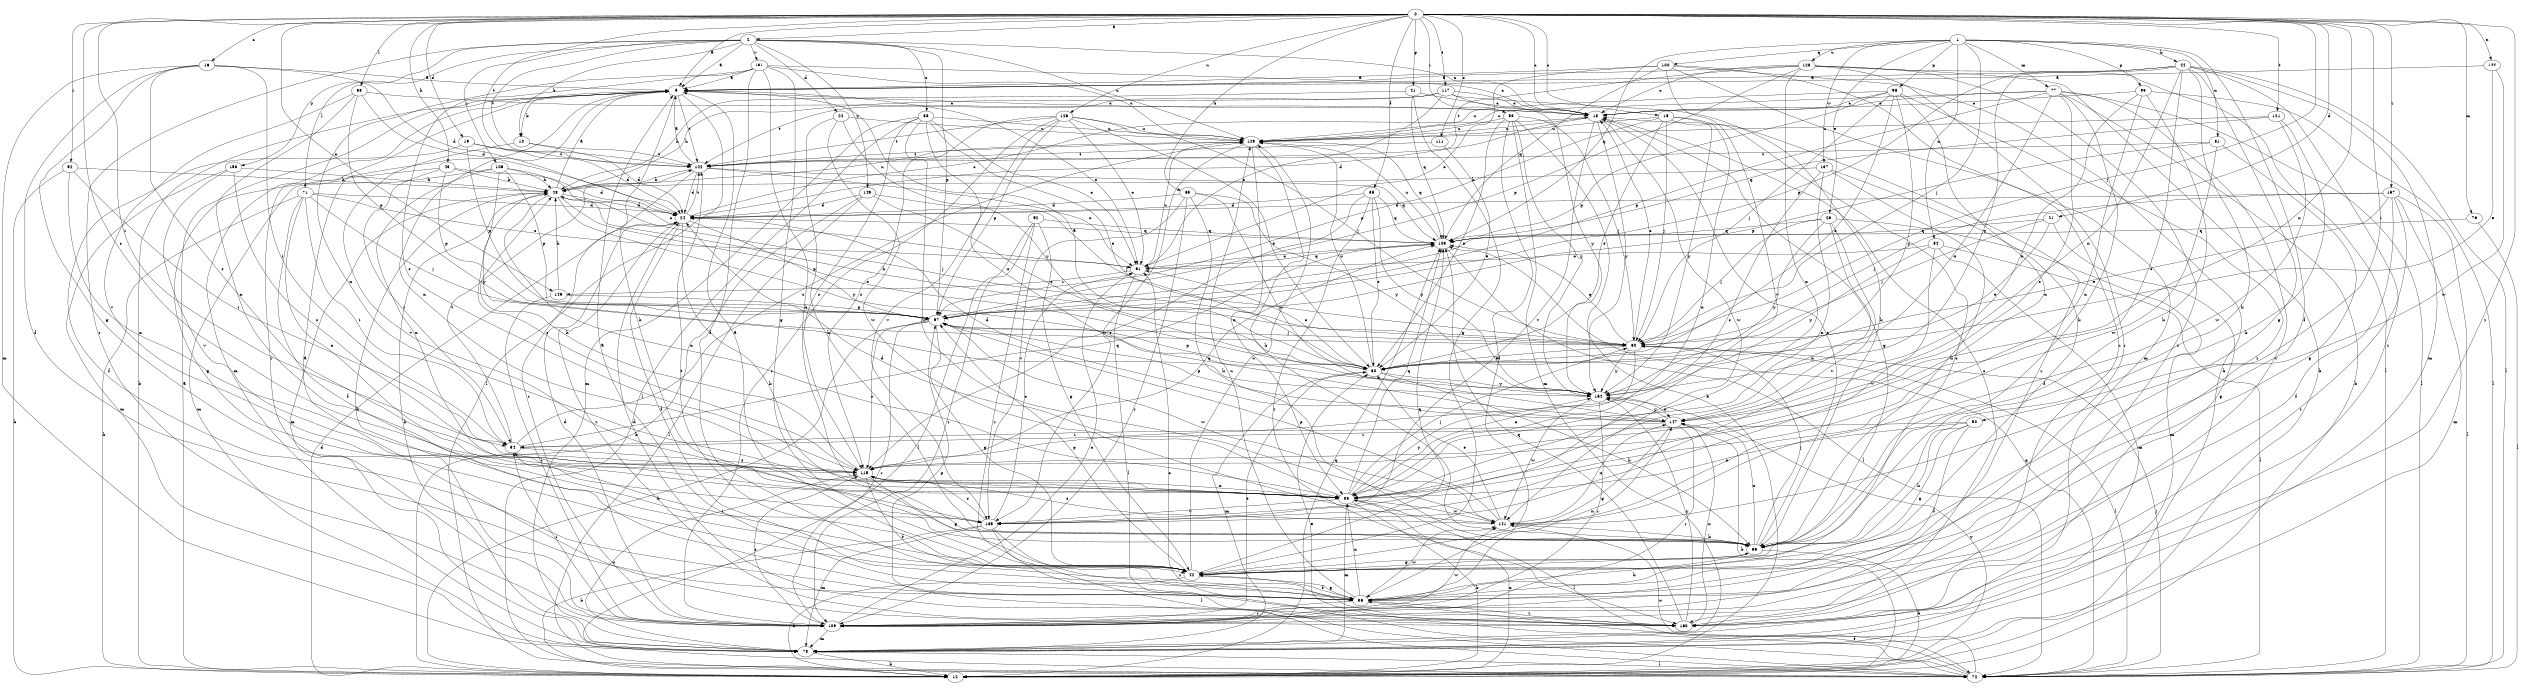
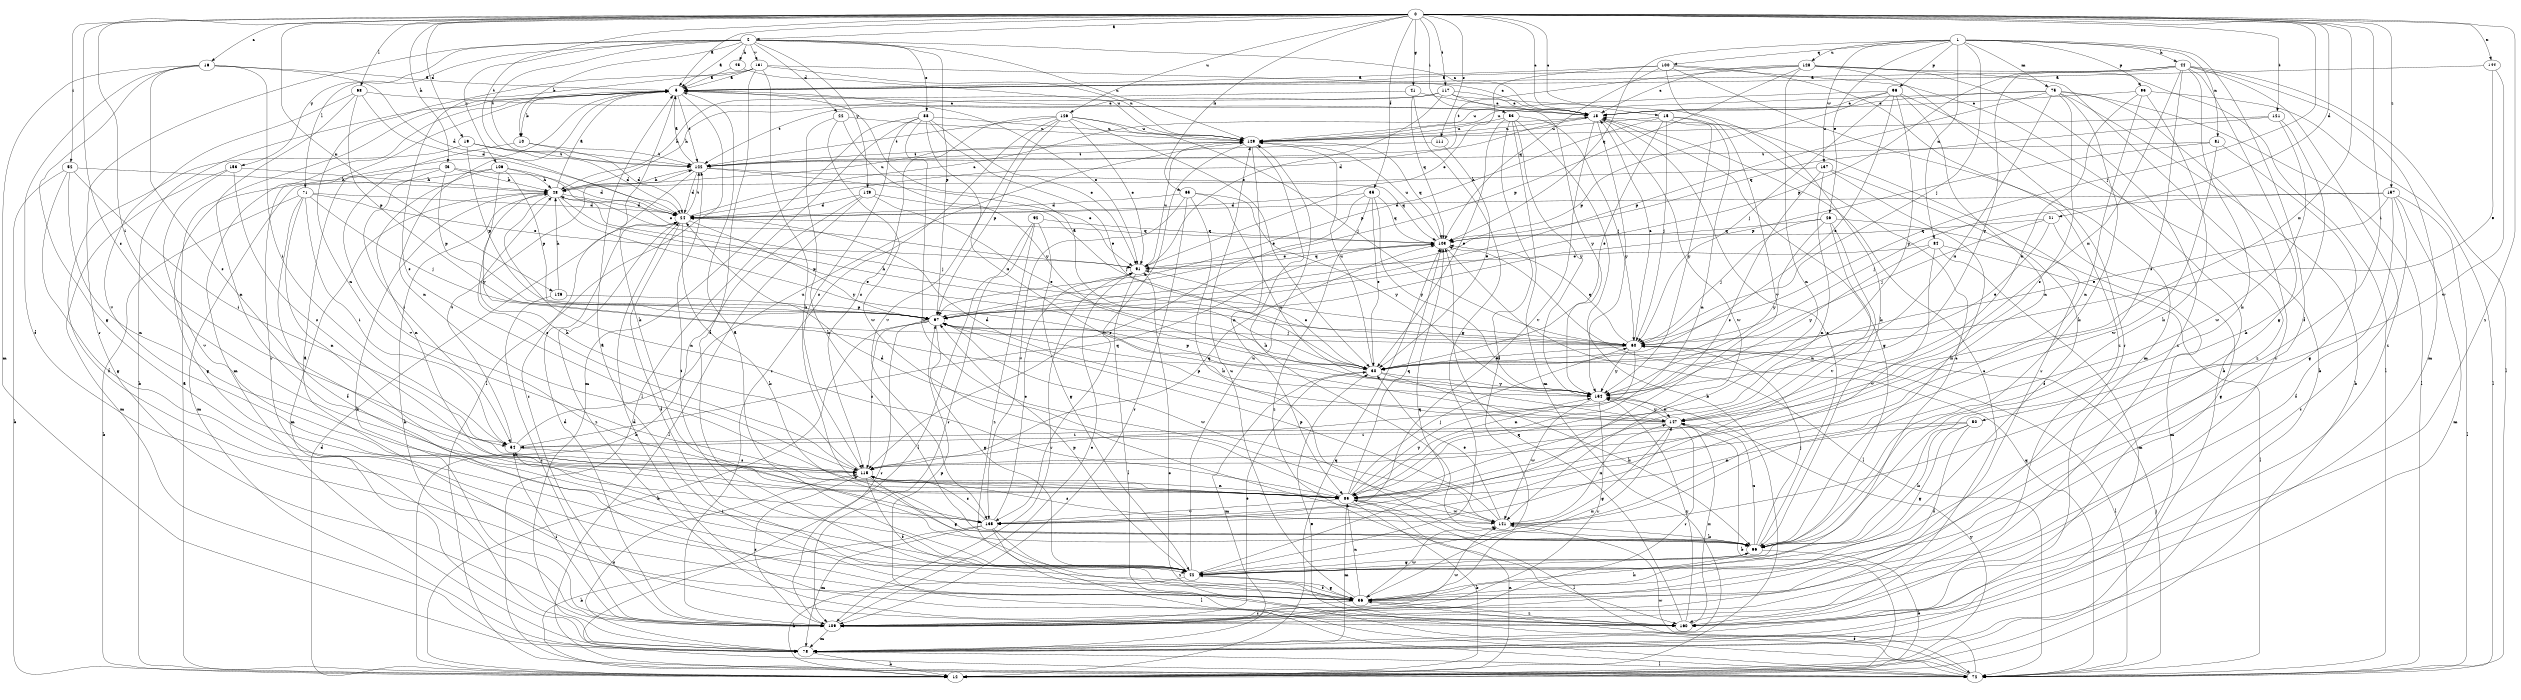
none -> (738, 65)
(2054, 91) -> (2054, 91)
(2475, 218) -> none
(851, 289) -> (1047, 472)
(778, 422) -> (523, 503)
